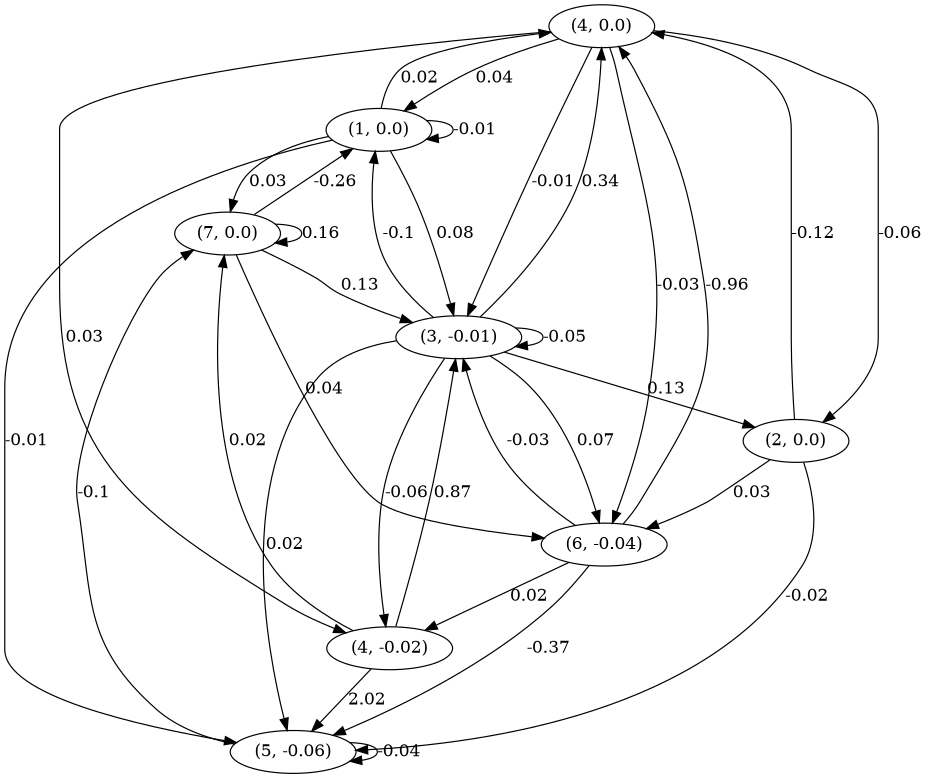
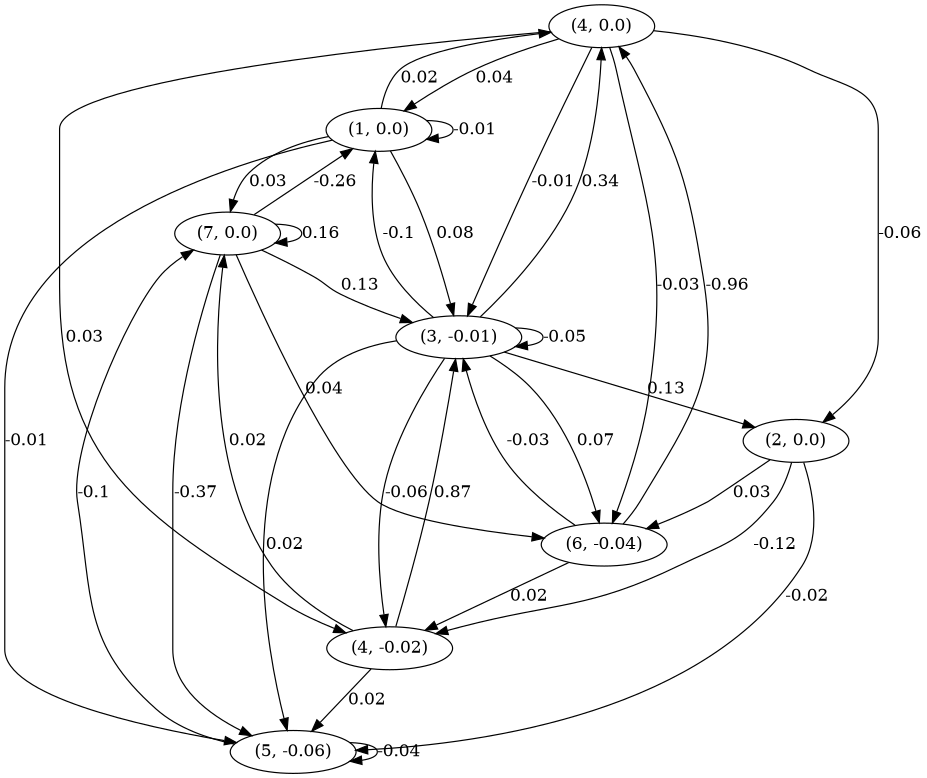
(791, 188) -> (641, 582)
(477, 662) -> (173, 505)
(367, 700) -> (367, 700)
